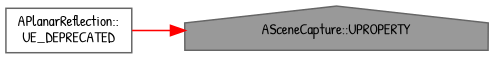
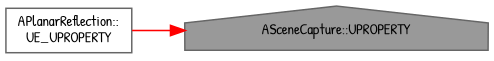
(69, 30) -> (69, 30)
